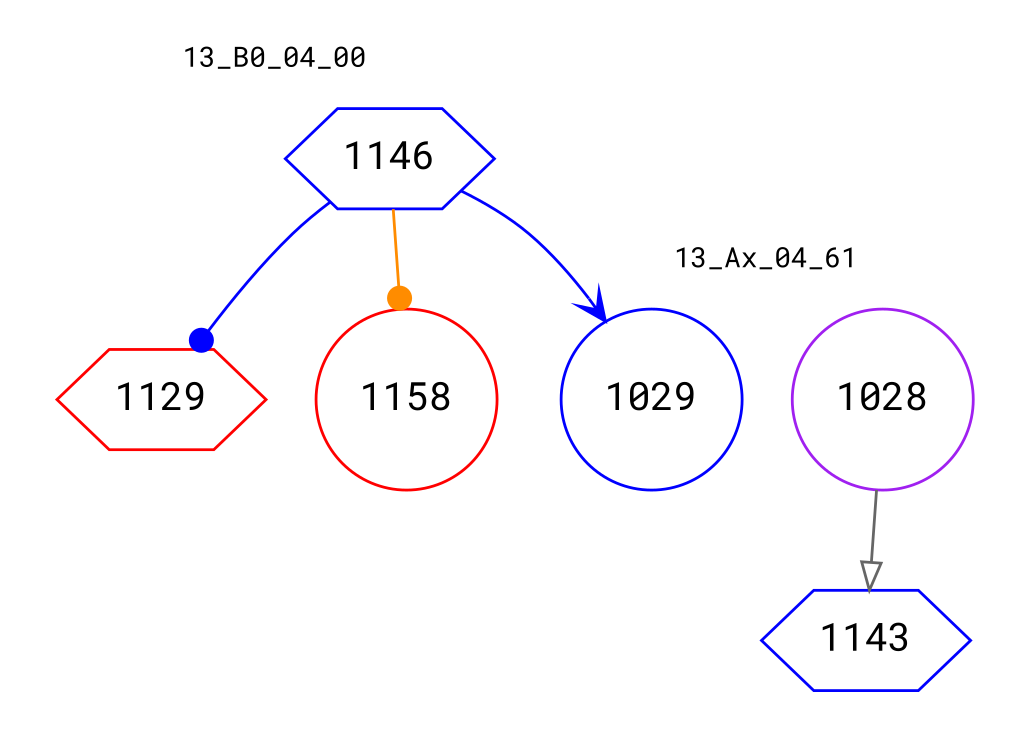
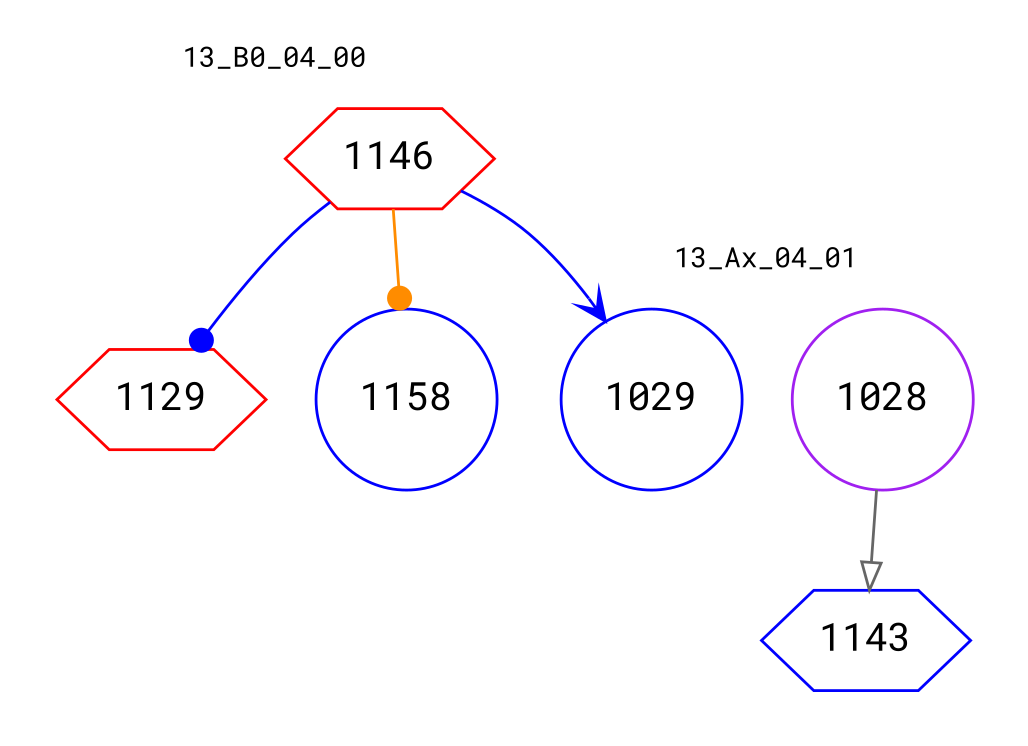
(390, 159) -> (390, 159)
(767, 260) -> (767, 260)
(407, 400) -> (407, 400)
